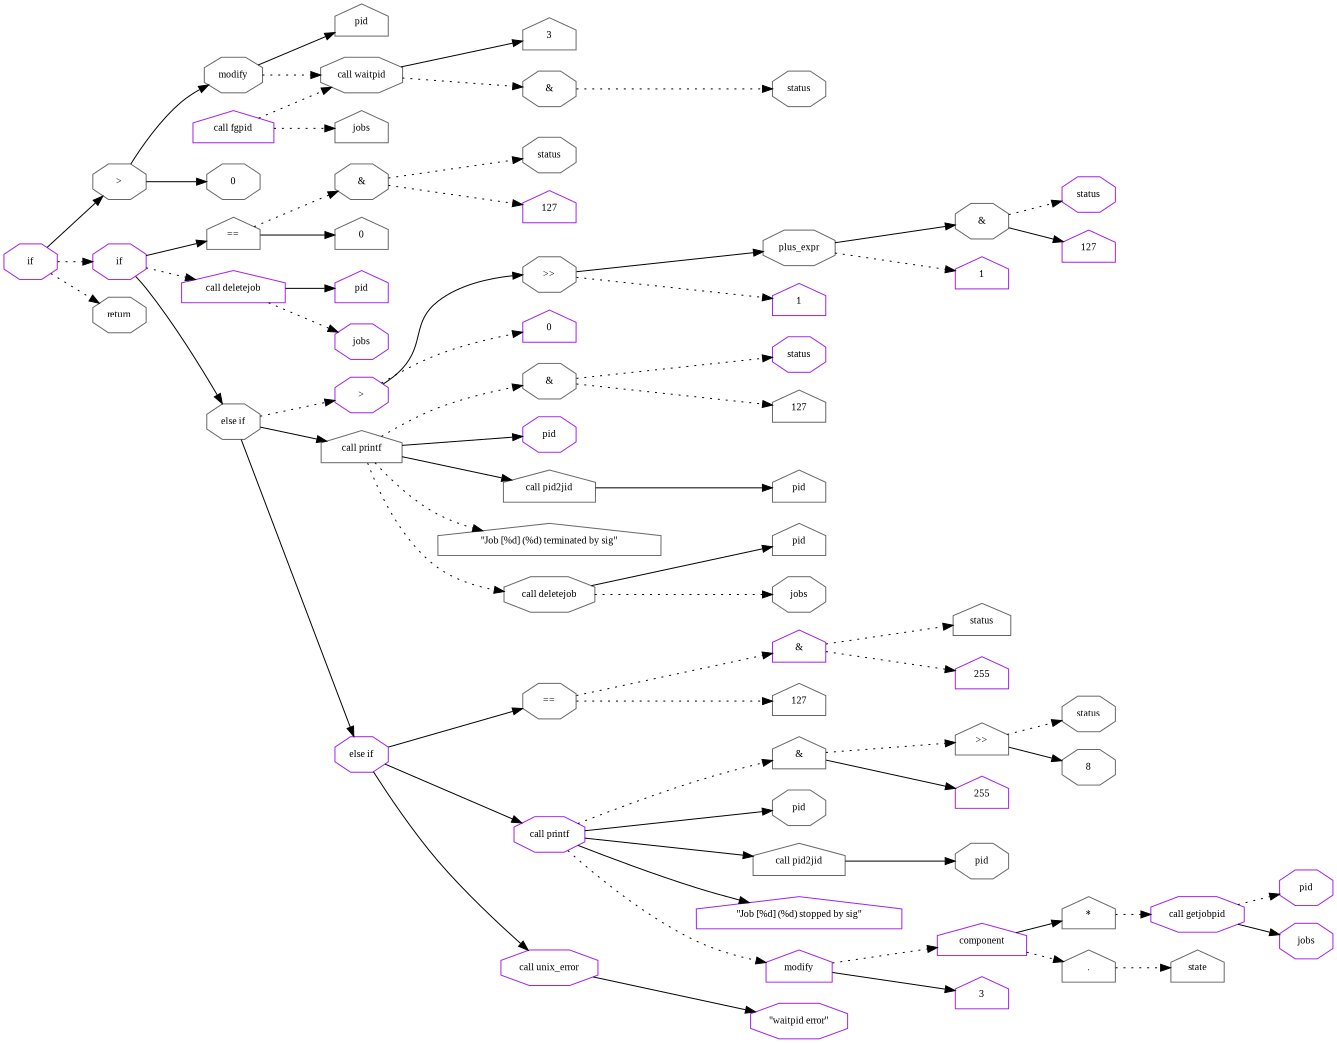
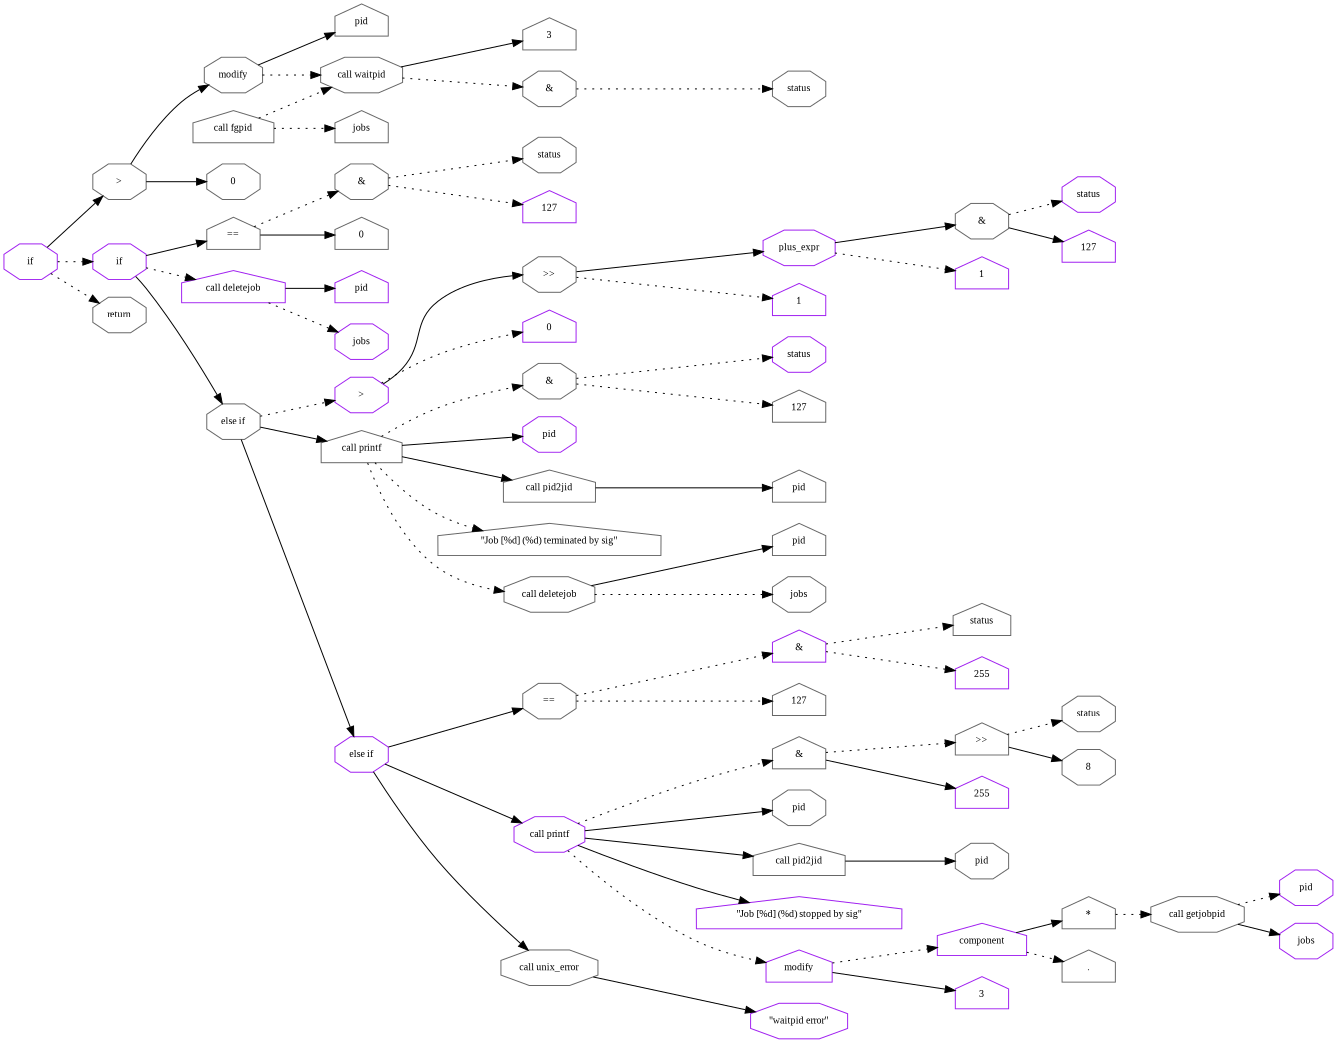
(233, 128) -> (233, 128)
(799, 248) -> (799, 248)
(1198, 914) -> (1198, 914)
(549, 968) -> (549, 968)
(1198, 968) -> none
